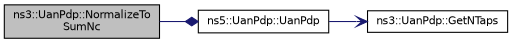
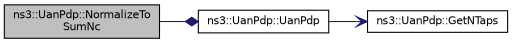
(264, 22) -> (264, 22)
